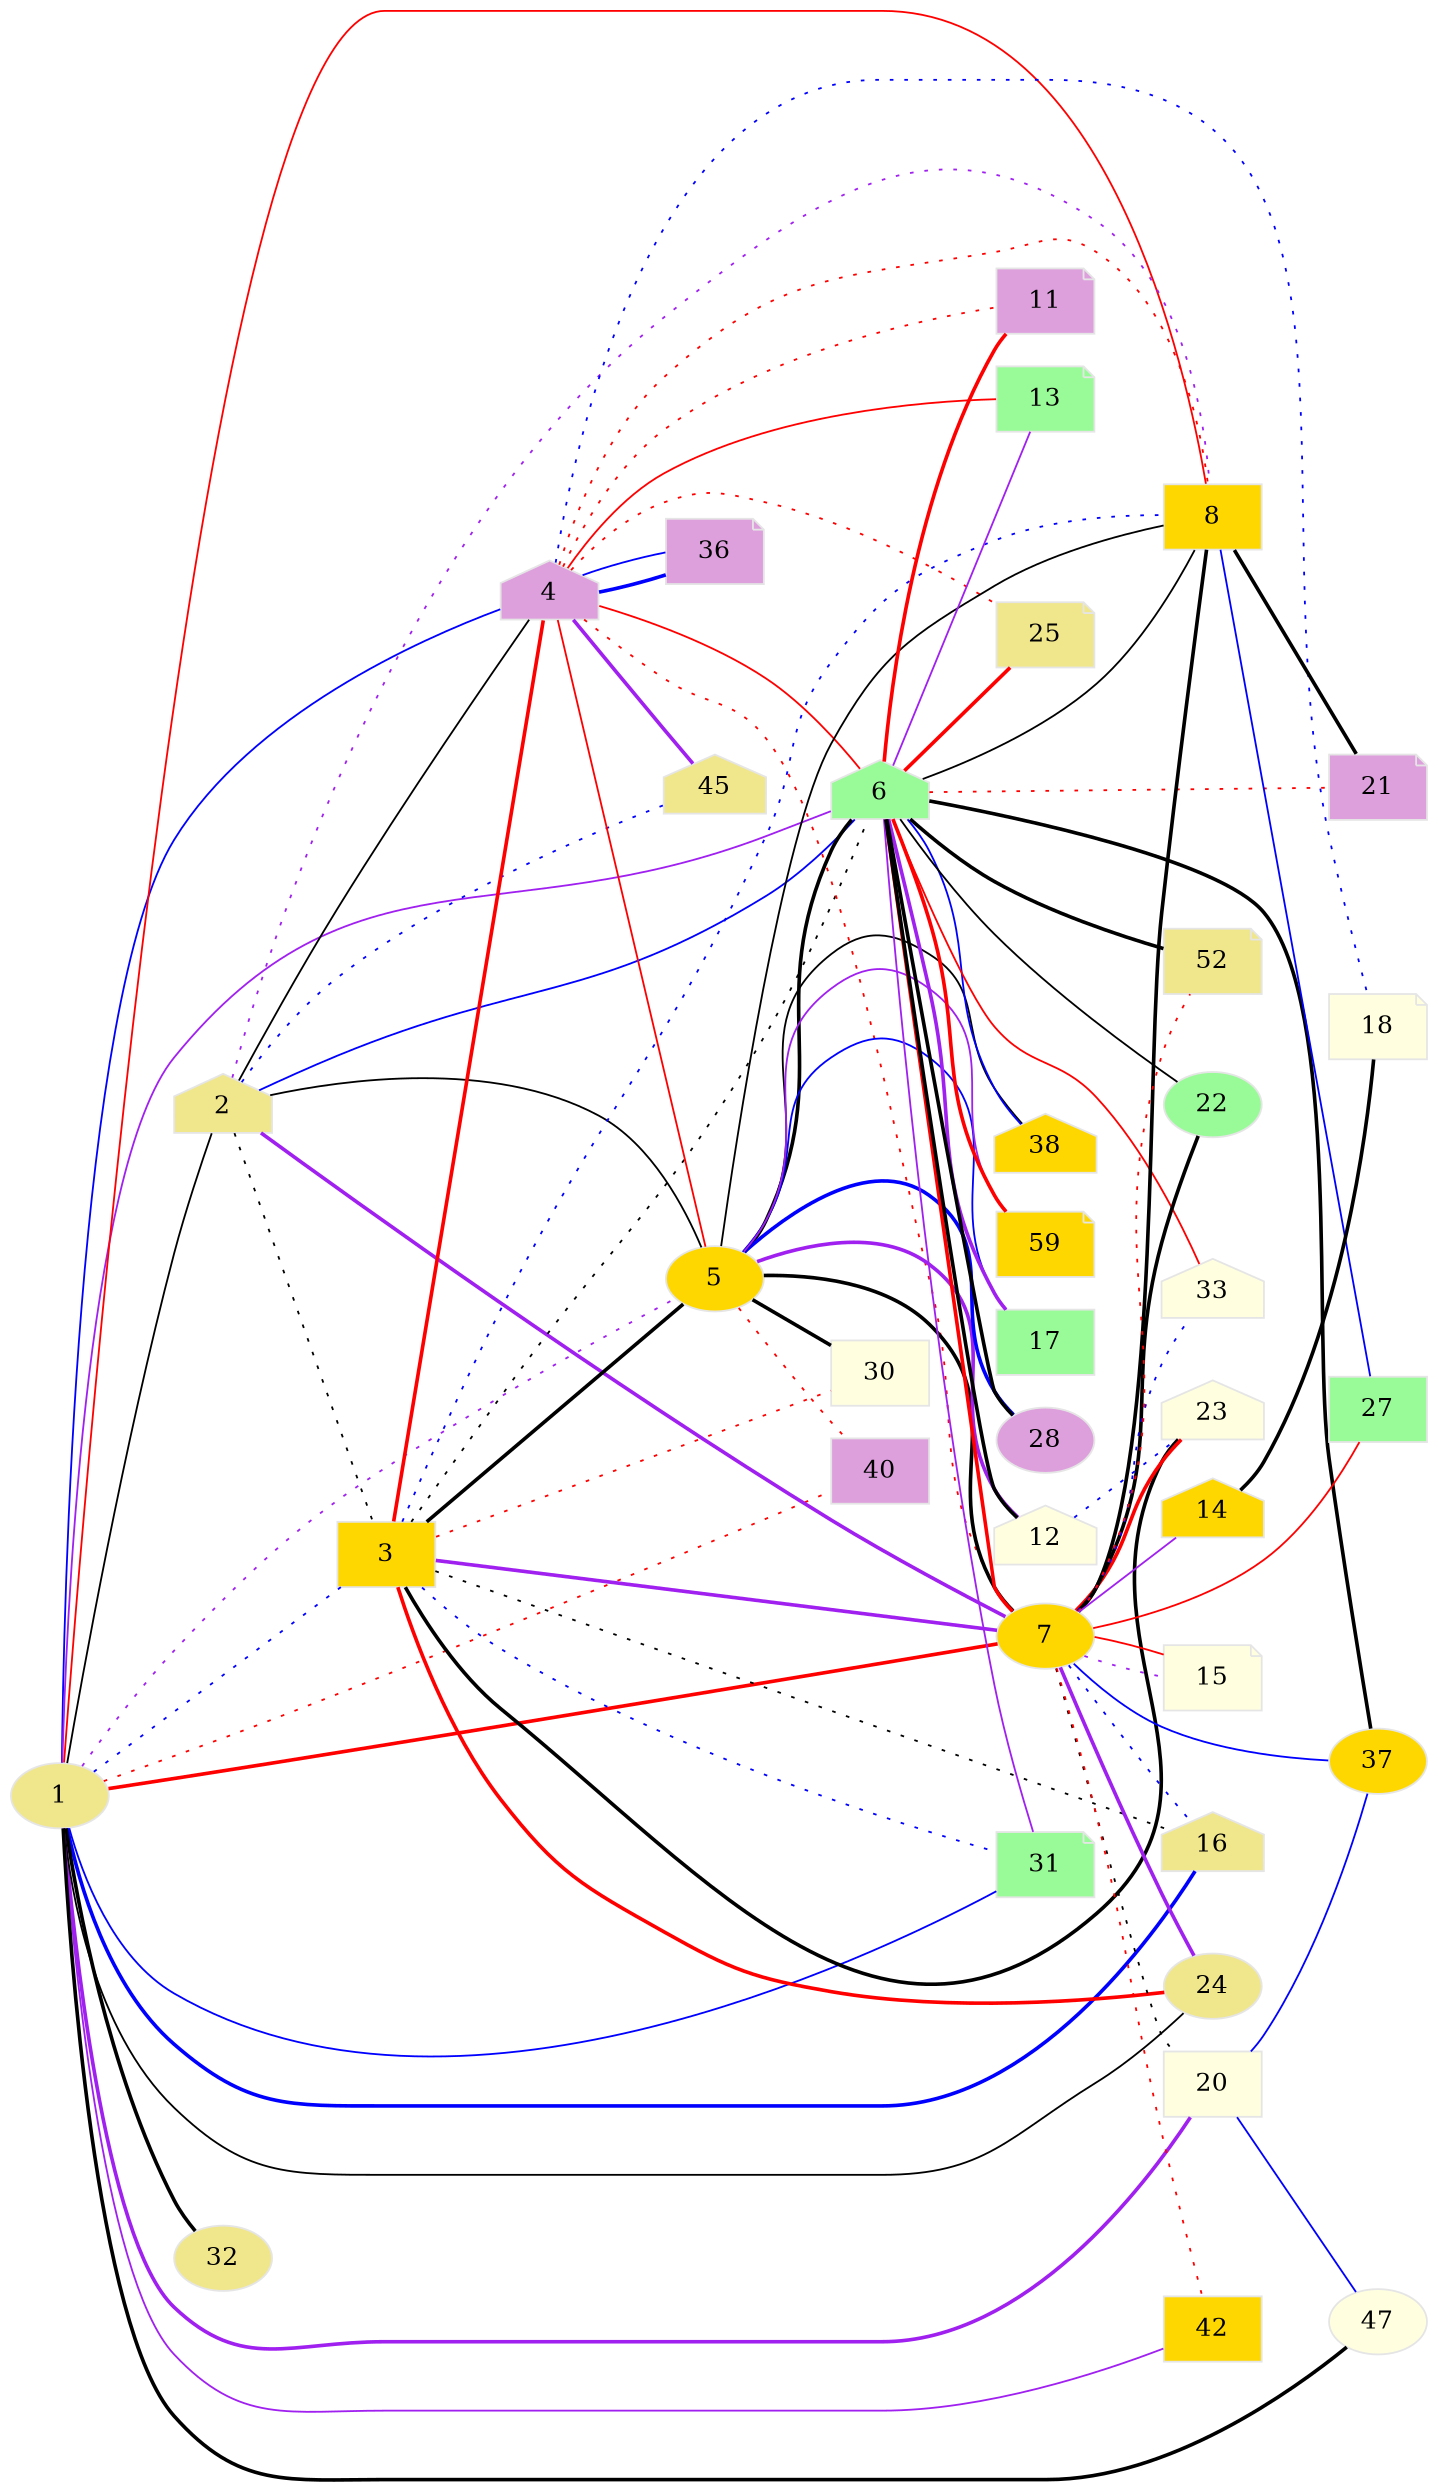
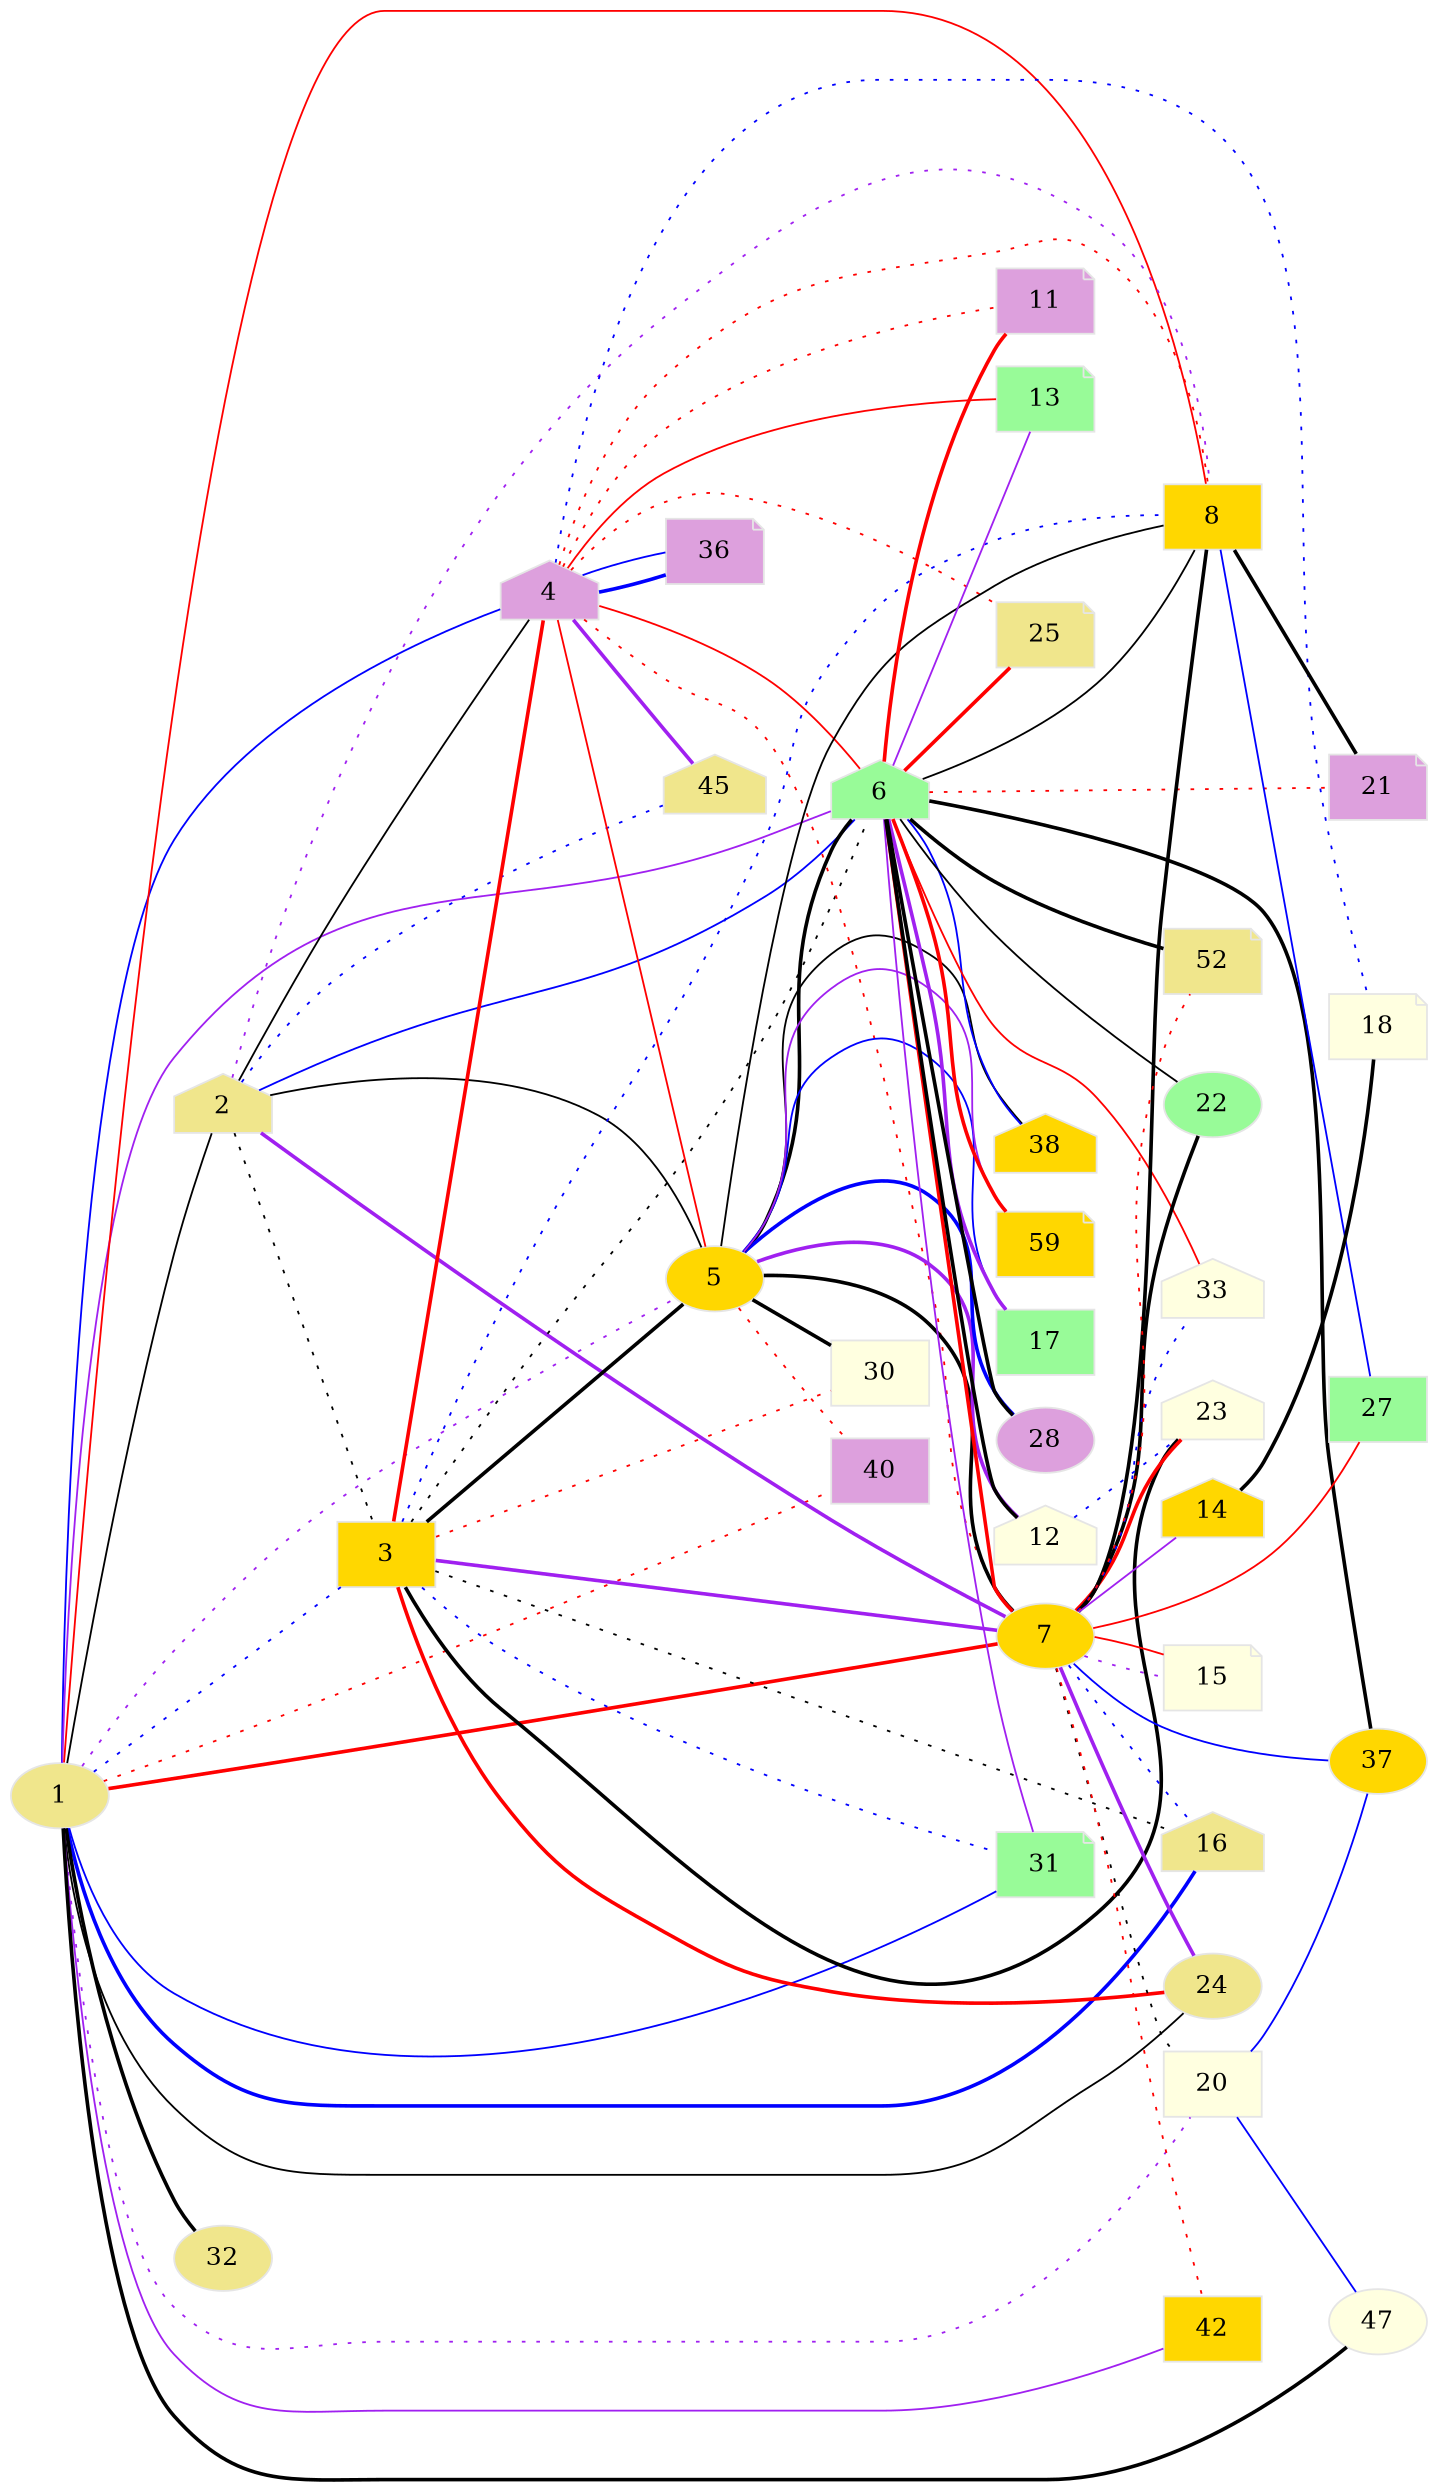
(472, 2342) -> (472, 2342)
